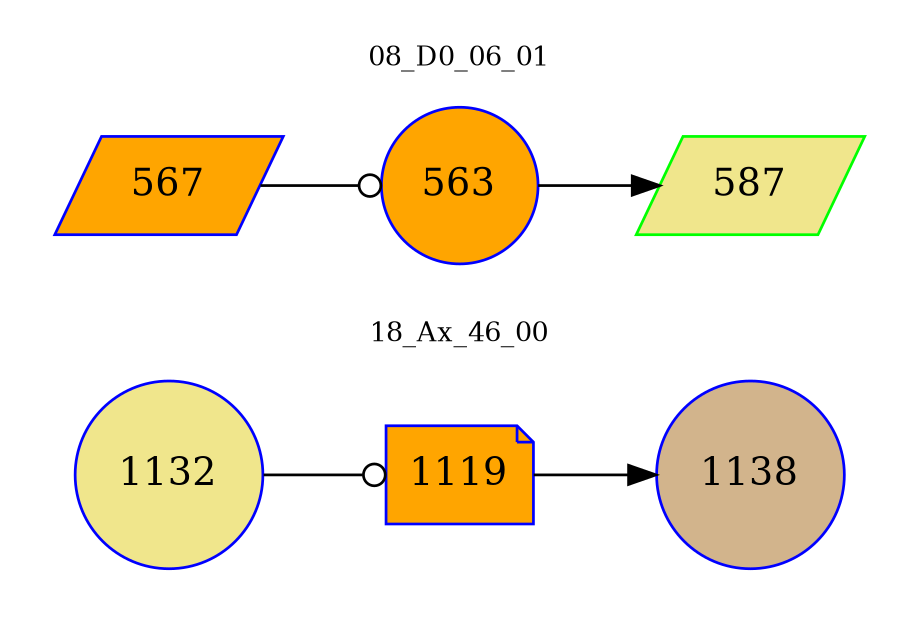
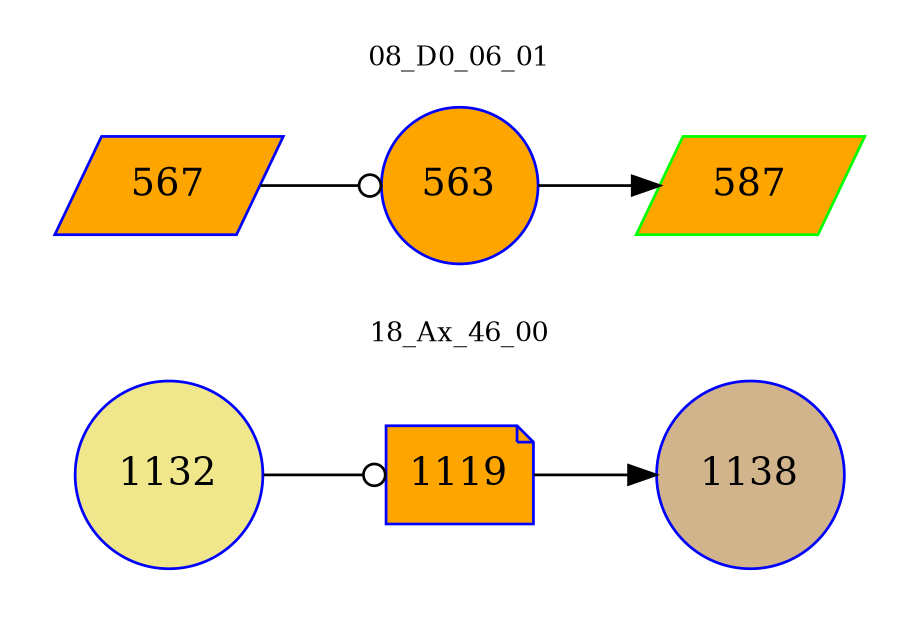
(750, 186) -> (750, 186)
